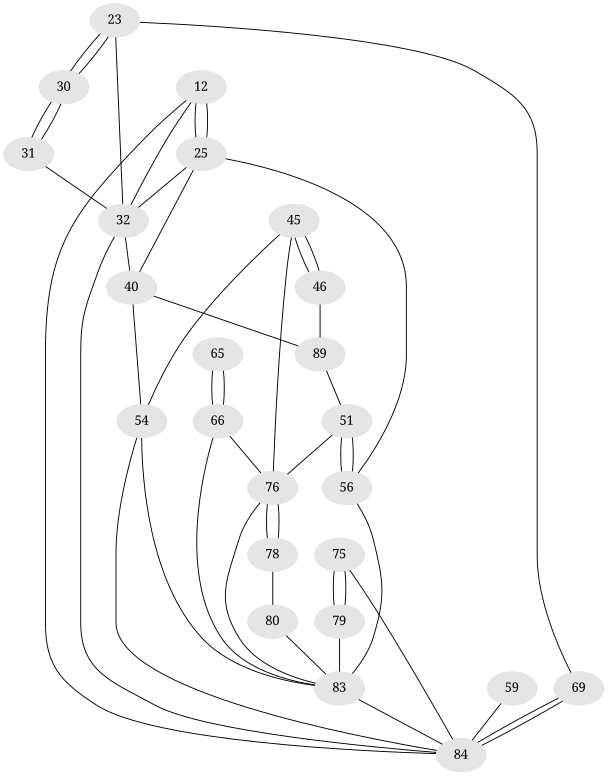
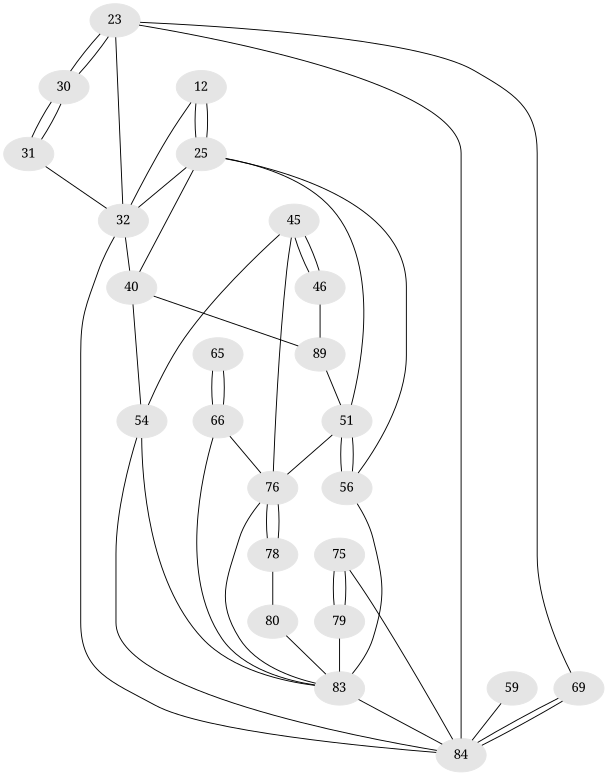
none -> (353, 245)
(45, 561) -> (461, 266)
